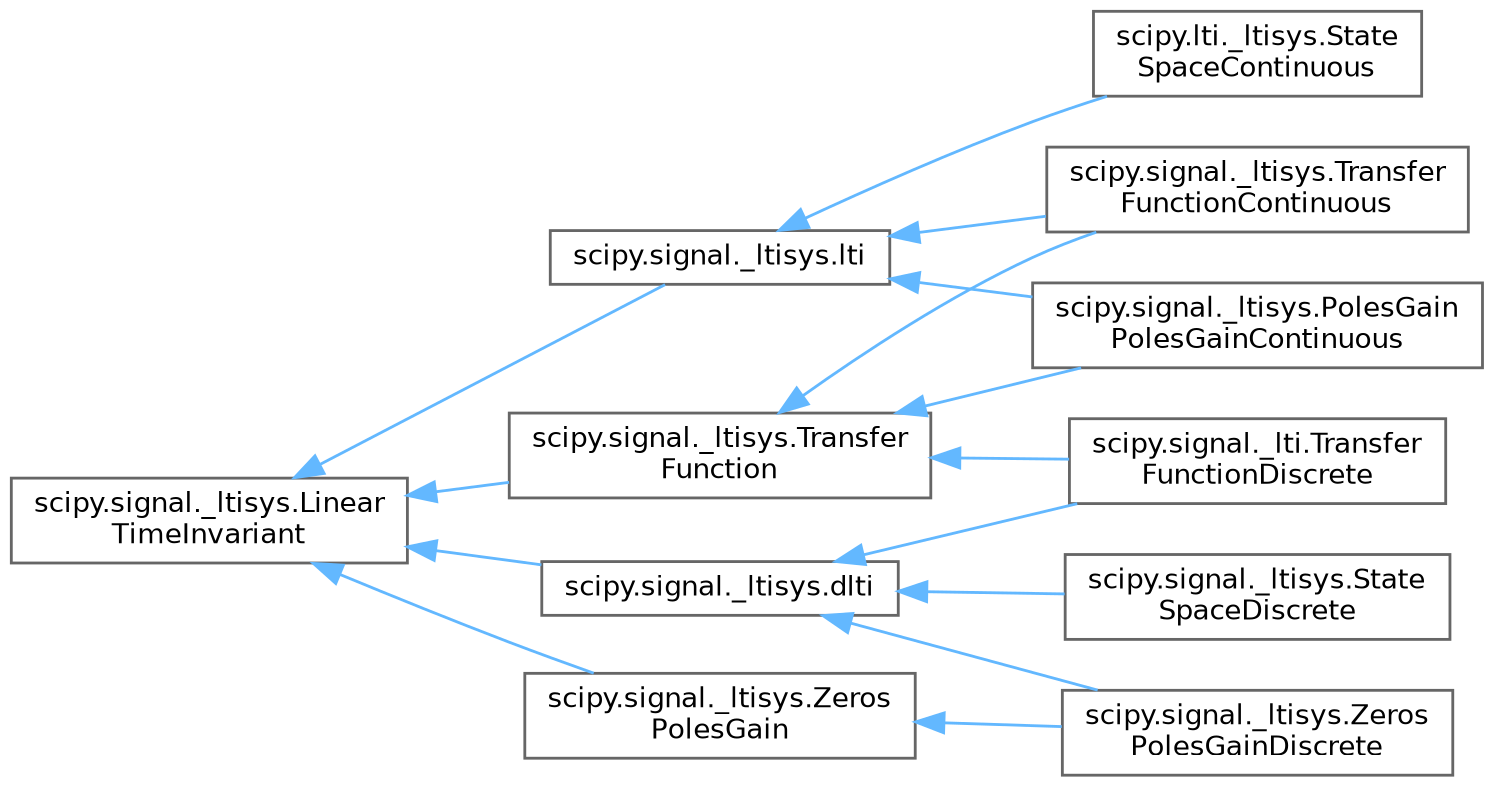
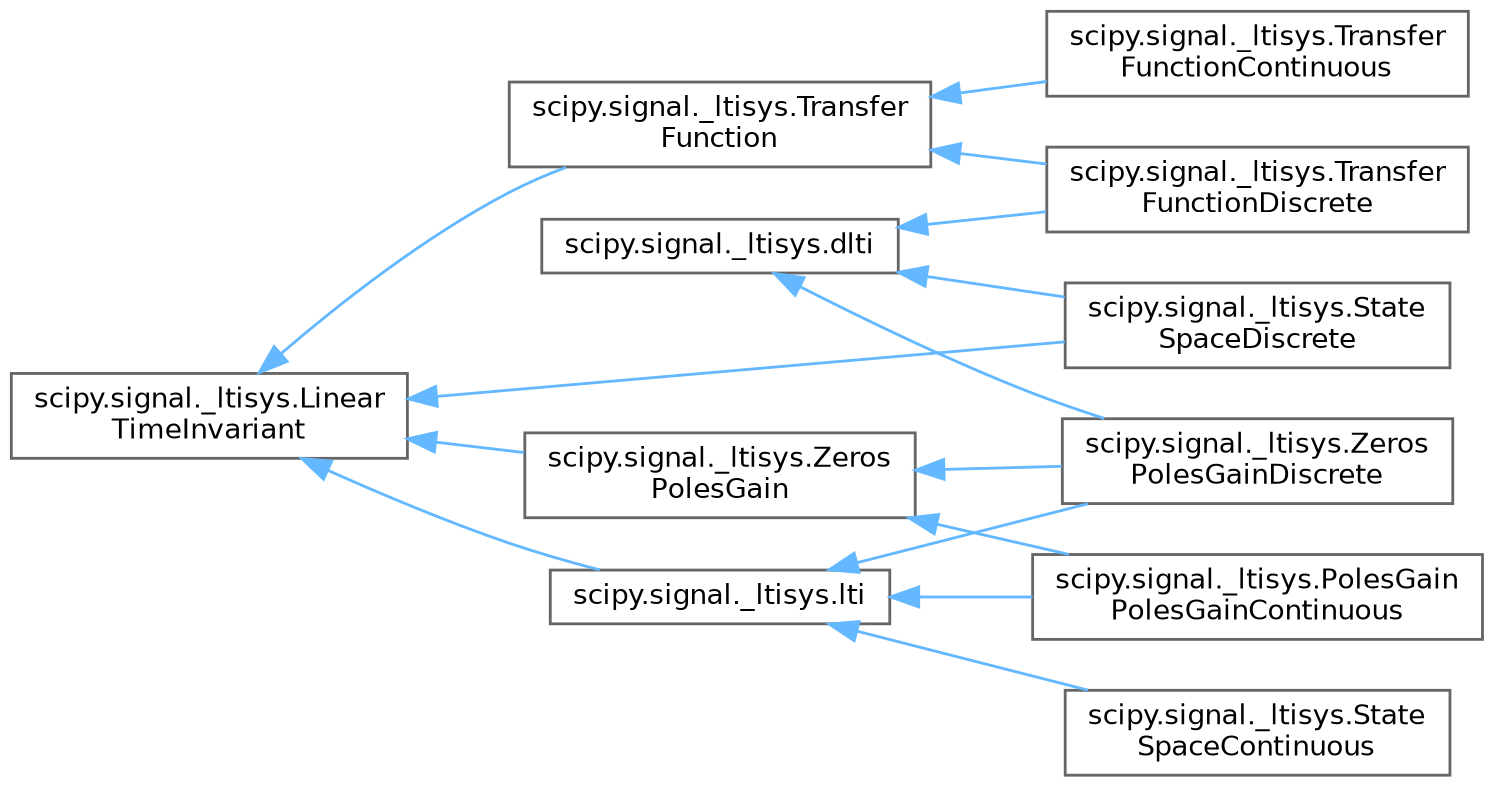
(1258, 54) -> (1258, 733)
(982, 224) -> (938, 542)
(1003, 387) -> (1013, 542)
(1258, 461) -> (1258, 190)
(489, 558) -> (751, 369)
